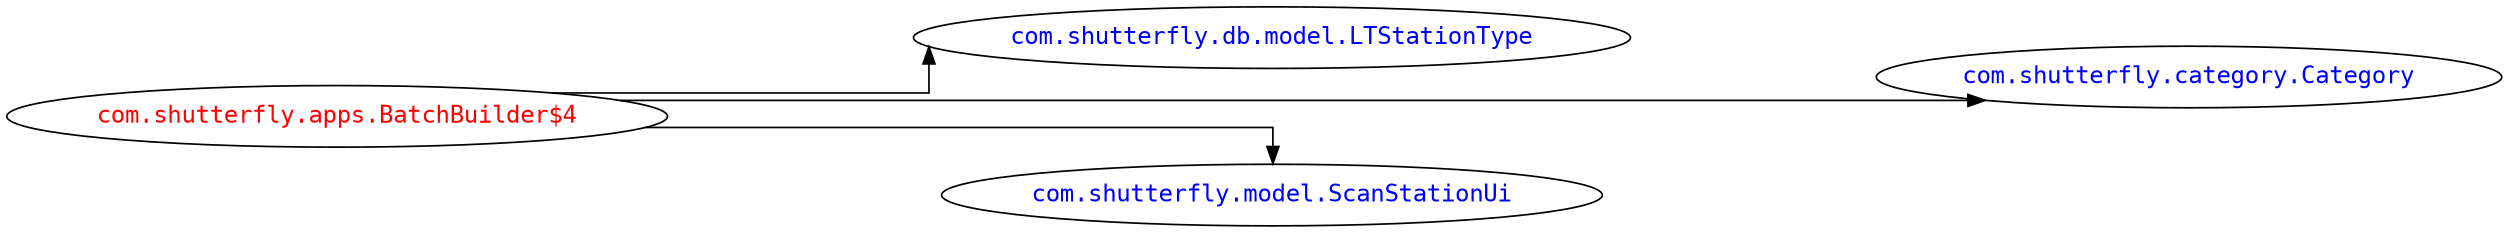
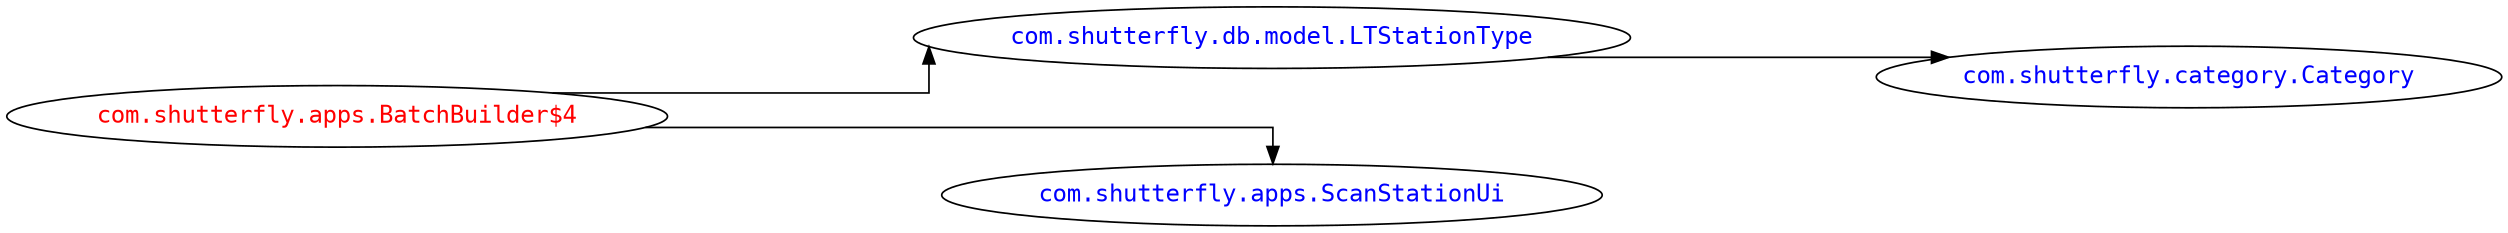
(1294, 100) -> (1740, 57)
(1272, 195) -> (1272, 195)
